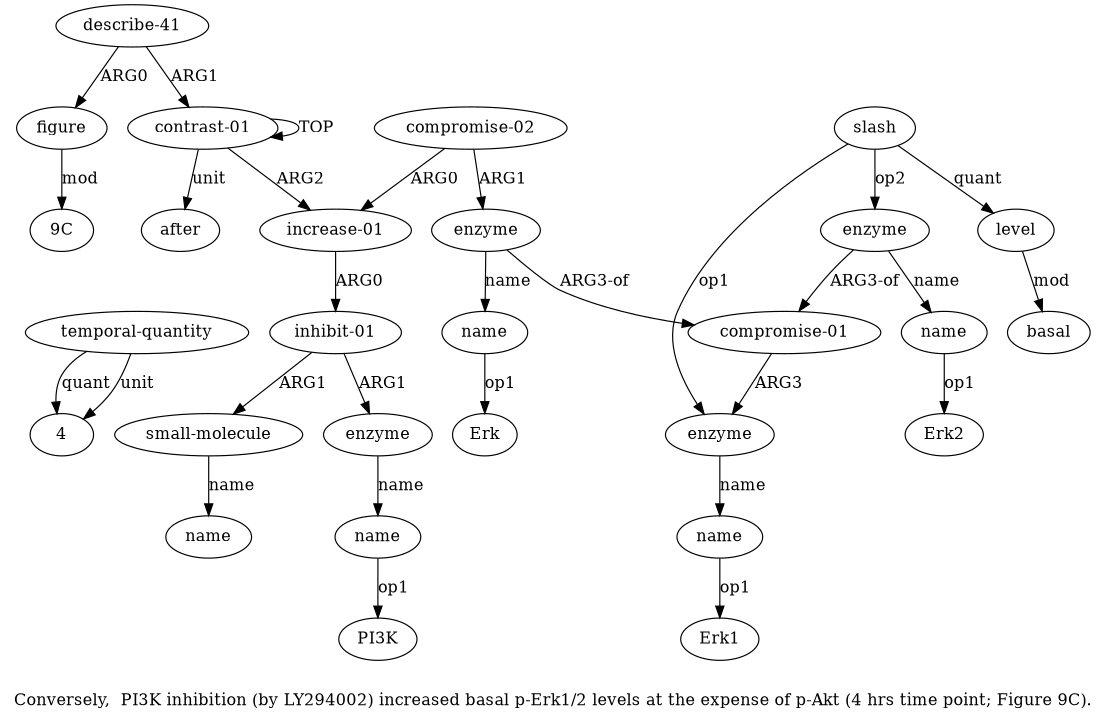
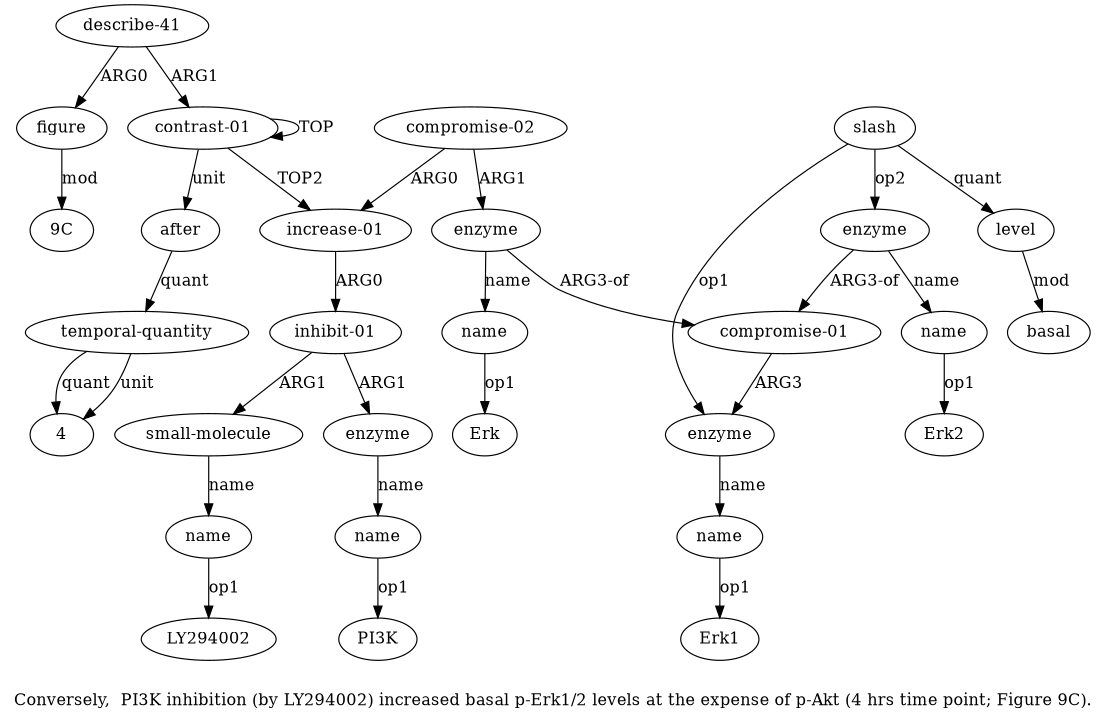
(301, 179) -> (301, 179)
none -> (161, 276)
none -> (209, 639)
